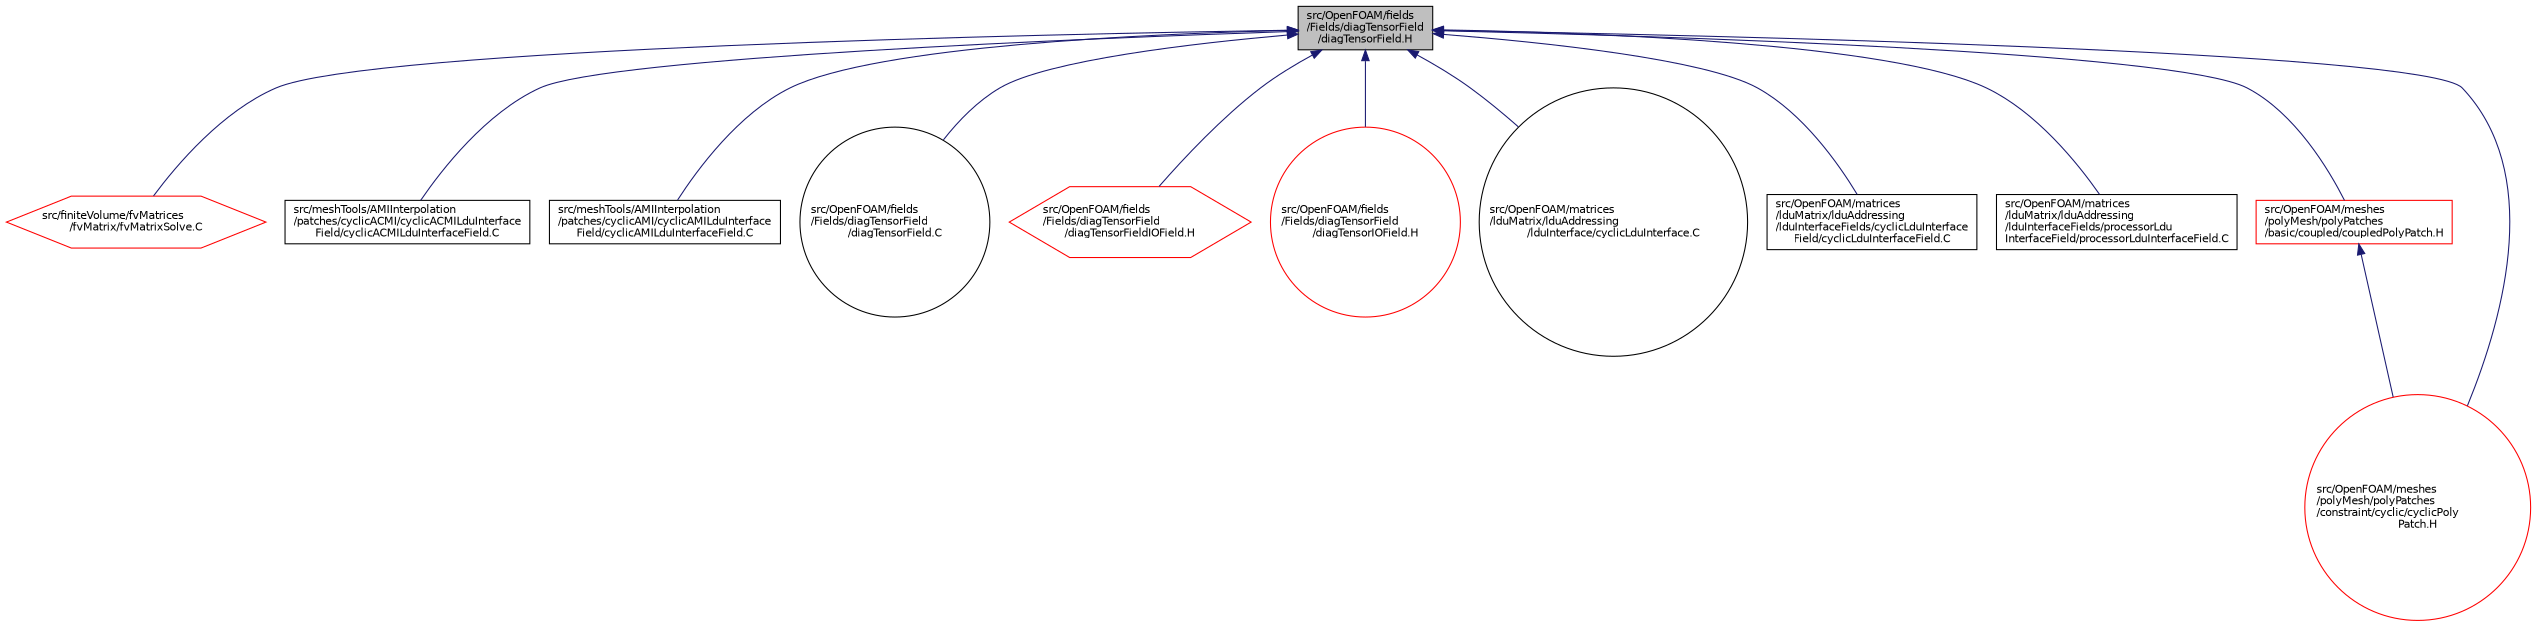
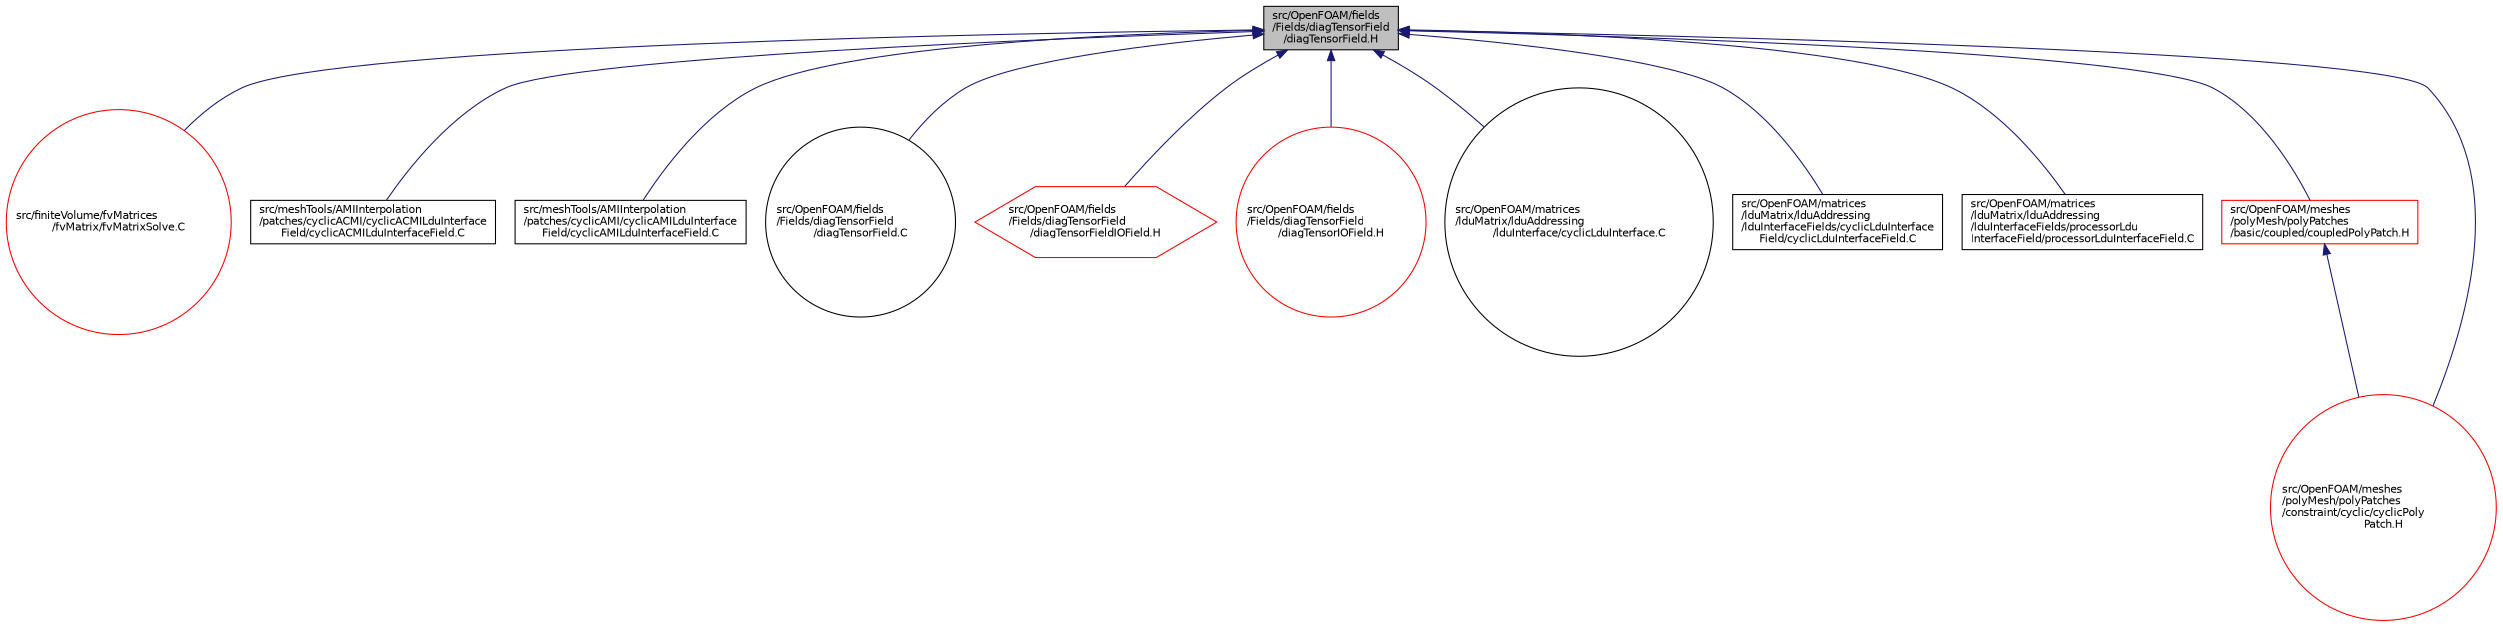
(136, 222) -> (119, 222)
